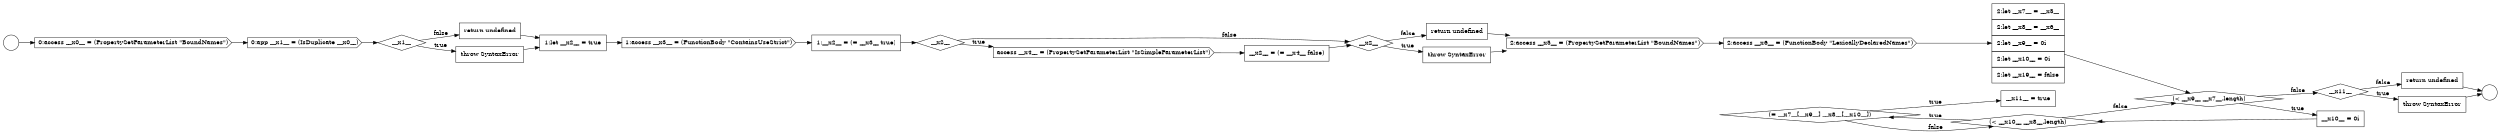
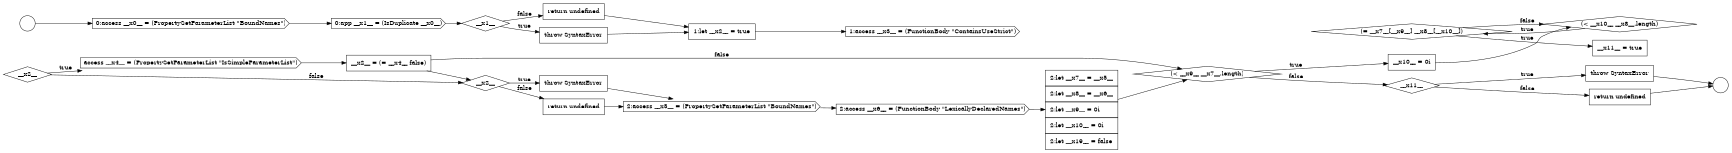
(856, 43) -> none
(2117, 111) -> (804, 58)
